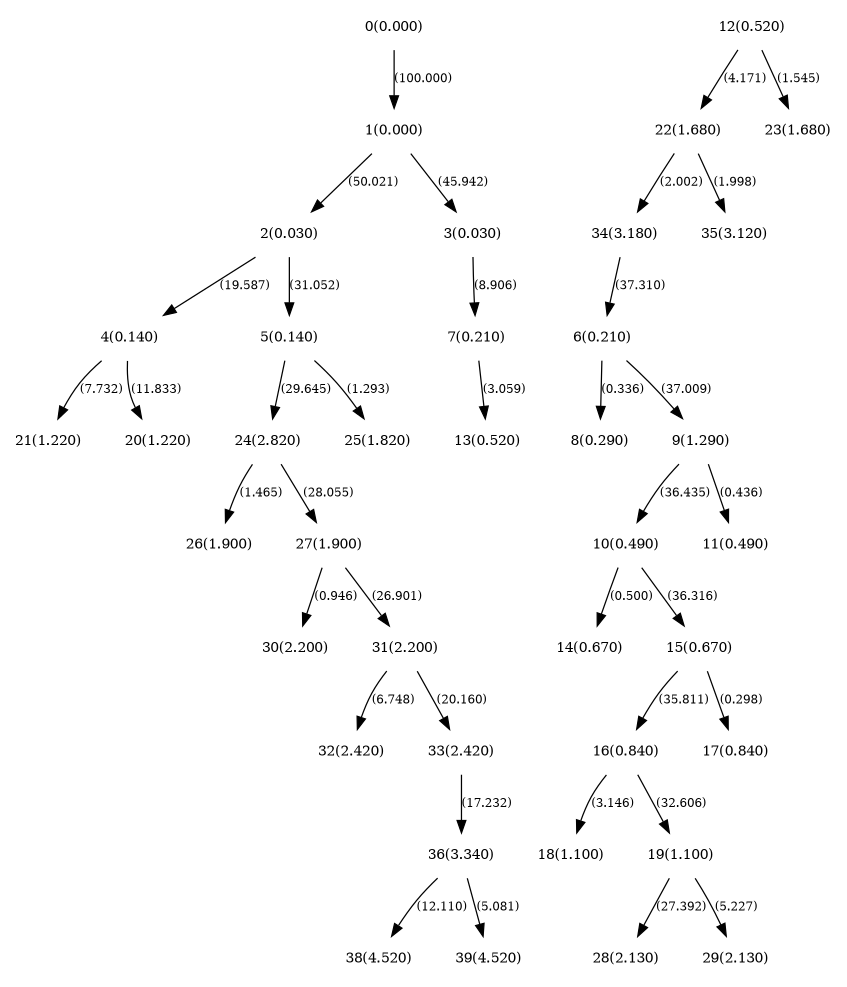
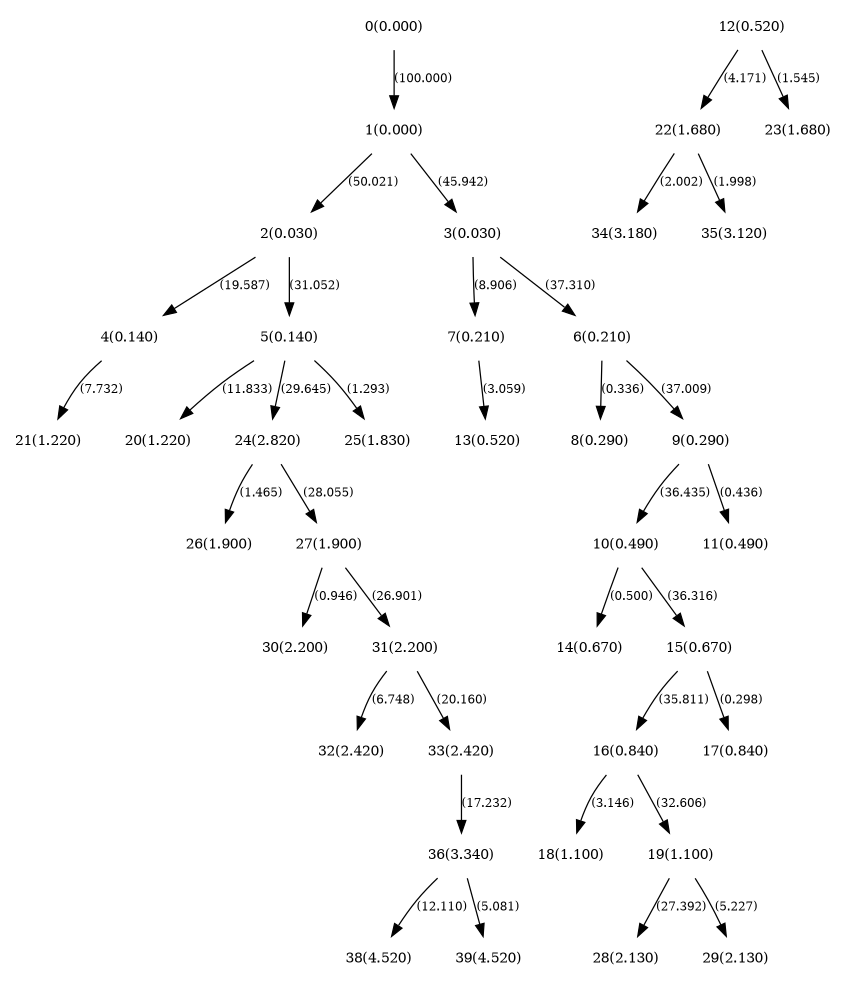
(615, 280) -> (532, 282)
(128, 385) -> (221, 384)
(378, 442) -> (378, 442)
(701, 442) -> (701, 442)
